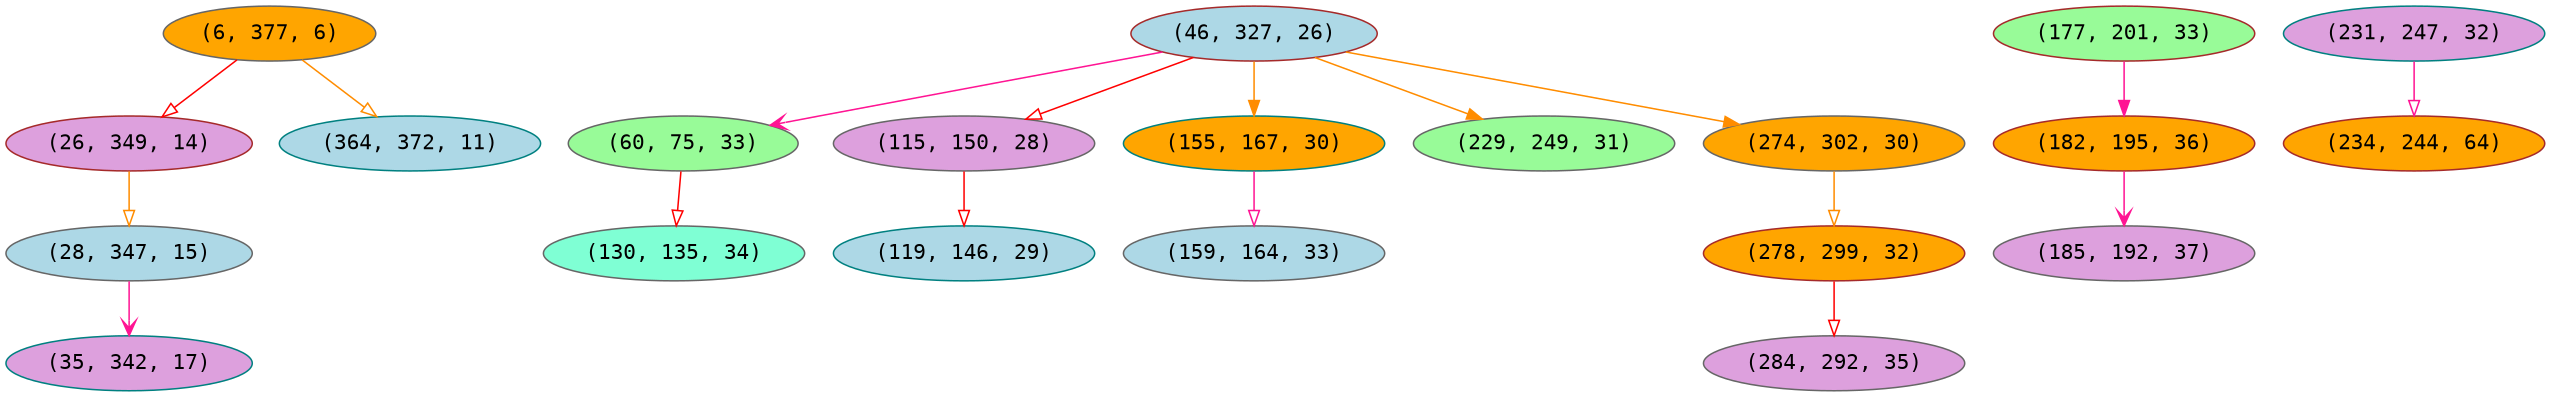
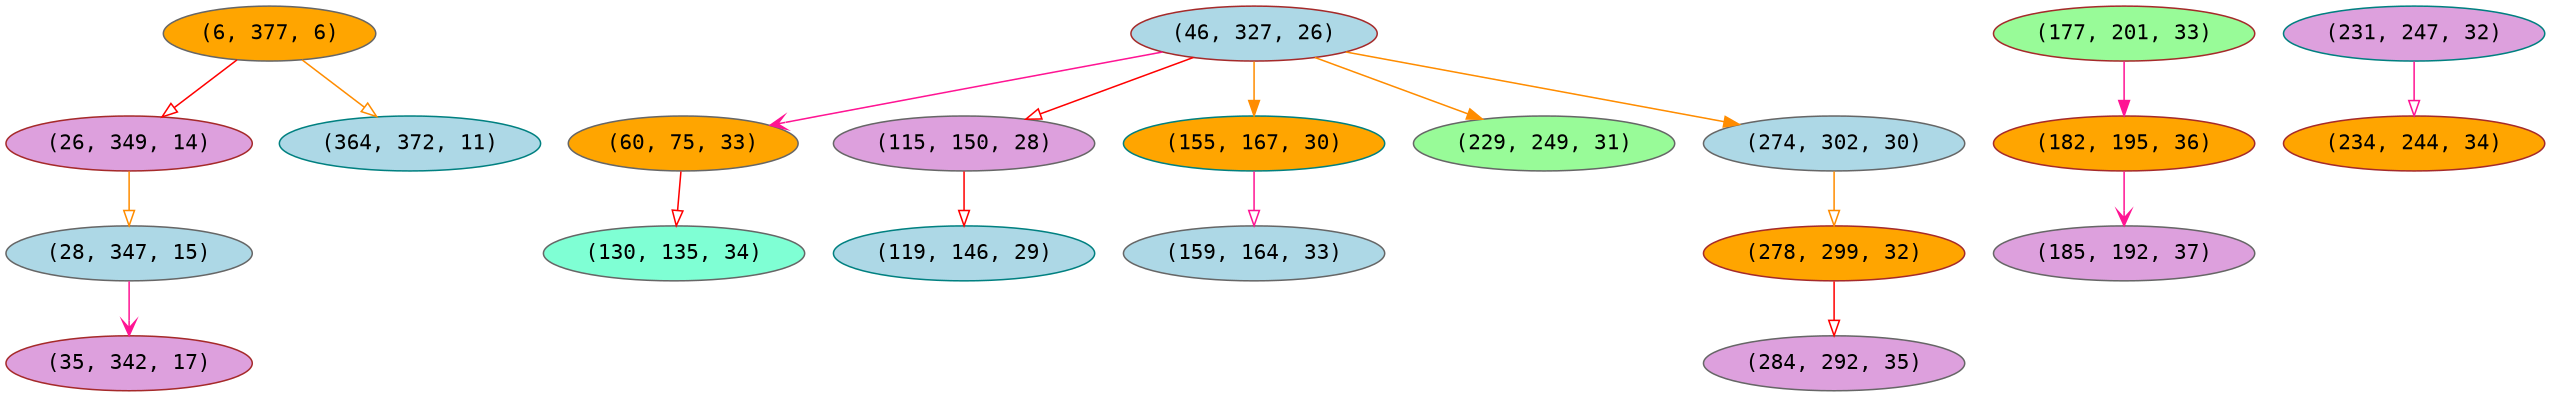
(683, 143) -> (683, 143)
(1834, 143) -> (1834, 143)
(2414, 143) -> (2414, 143)
(129, 363) -> (129, 363)
